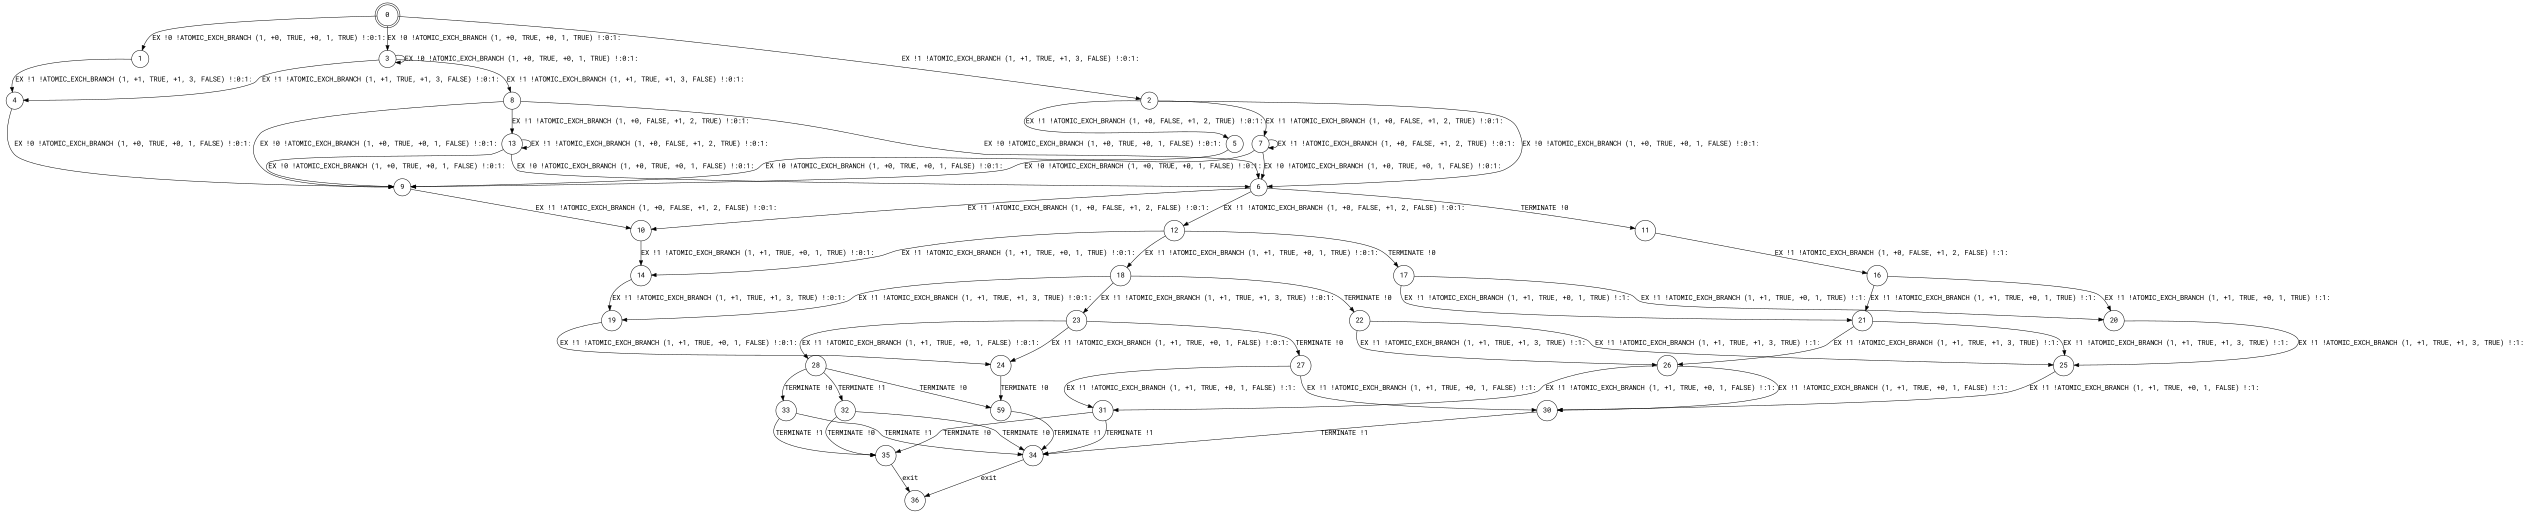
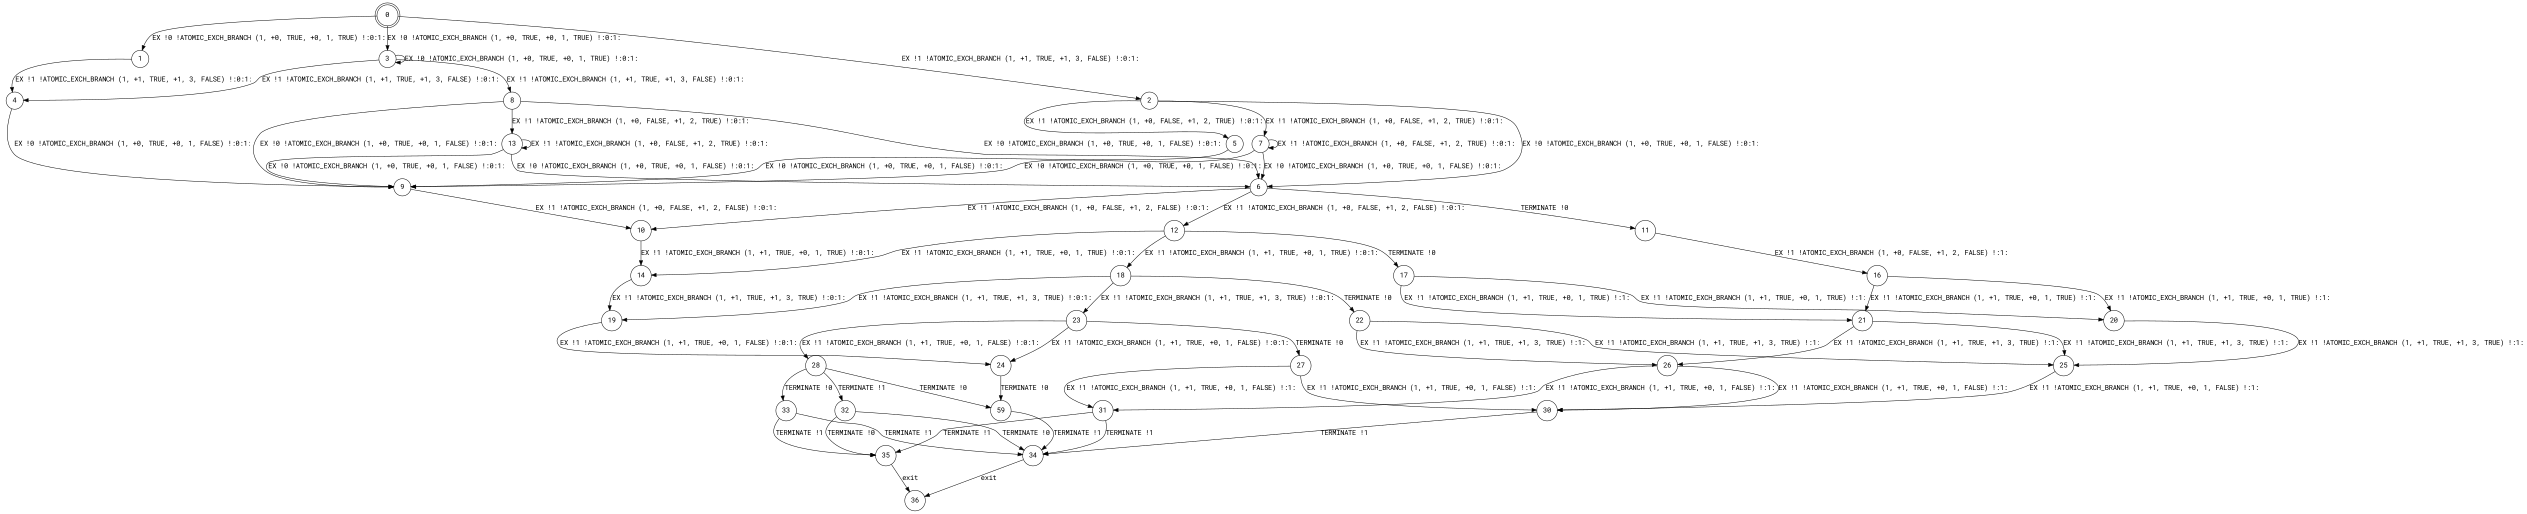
(967, 433) -> (967, 433)
